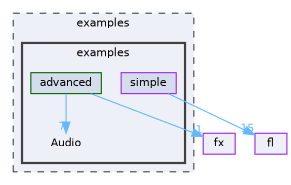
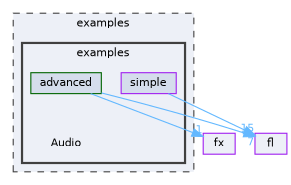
(66, 108) -> (173, 112)
